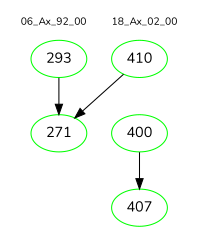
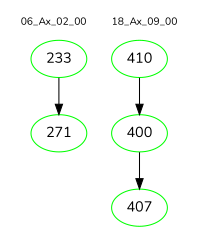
(54, 22) -> (54, 22)
(145, 22) -> (145, 22)
(59, 59) -> (59, 59)
(110, 86) -> (140, 91)
